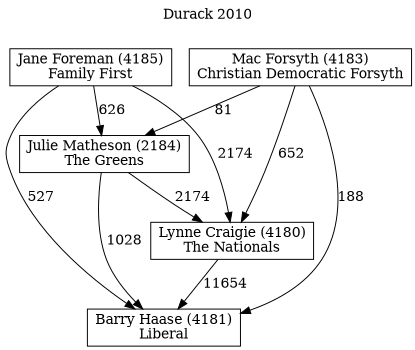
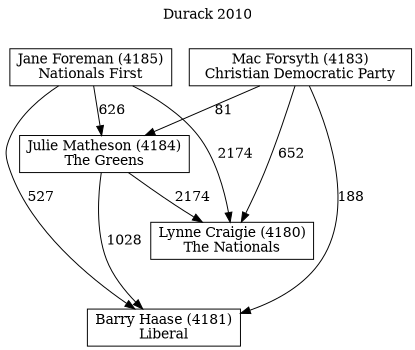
(91, 67) -> (91, 67)
(300, 67) -> (300, 67)
(104, 154) -> (104, 154)
(201, 280) -> none
